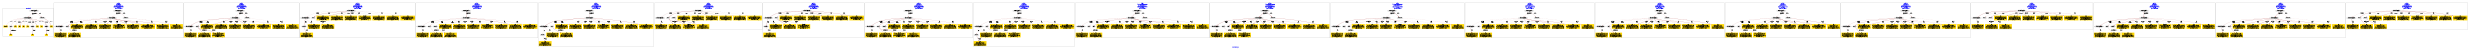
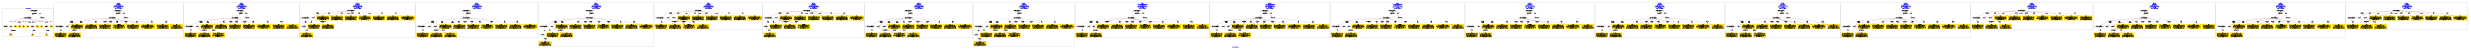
(6, 27) -> (6, 27)
